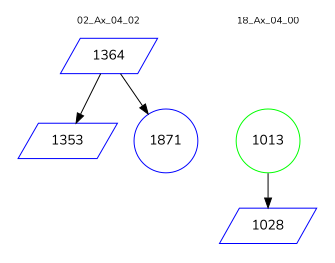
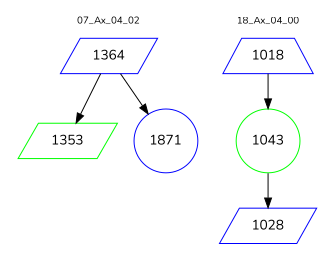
(109, 21) -> (109, 21)
none -> (268, 56)
(68, 141) -> (68, 141)
(268, 141) -> (268, 141)
